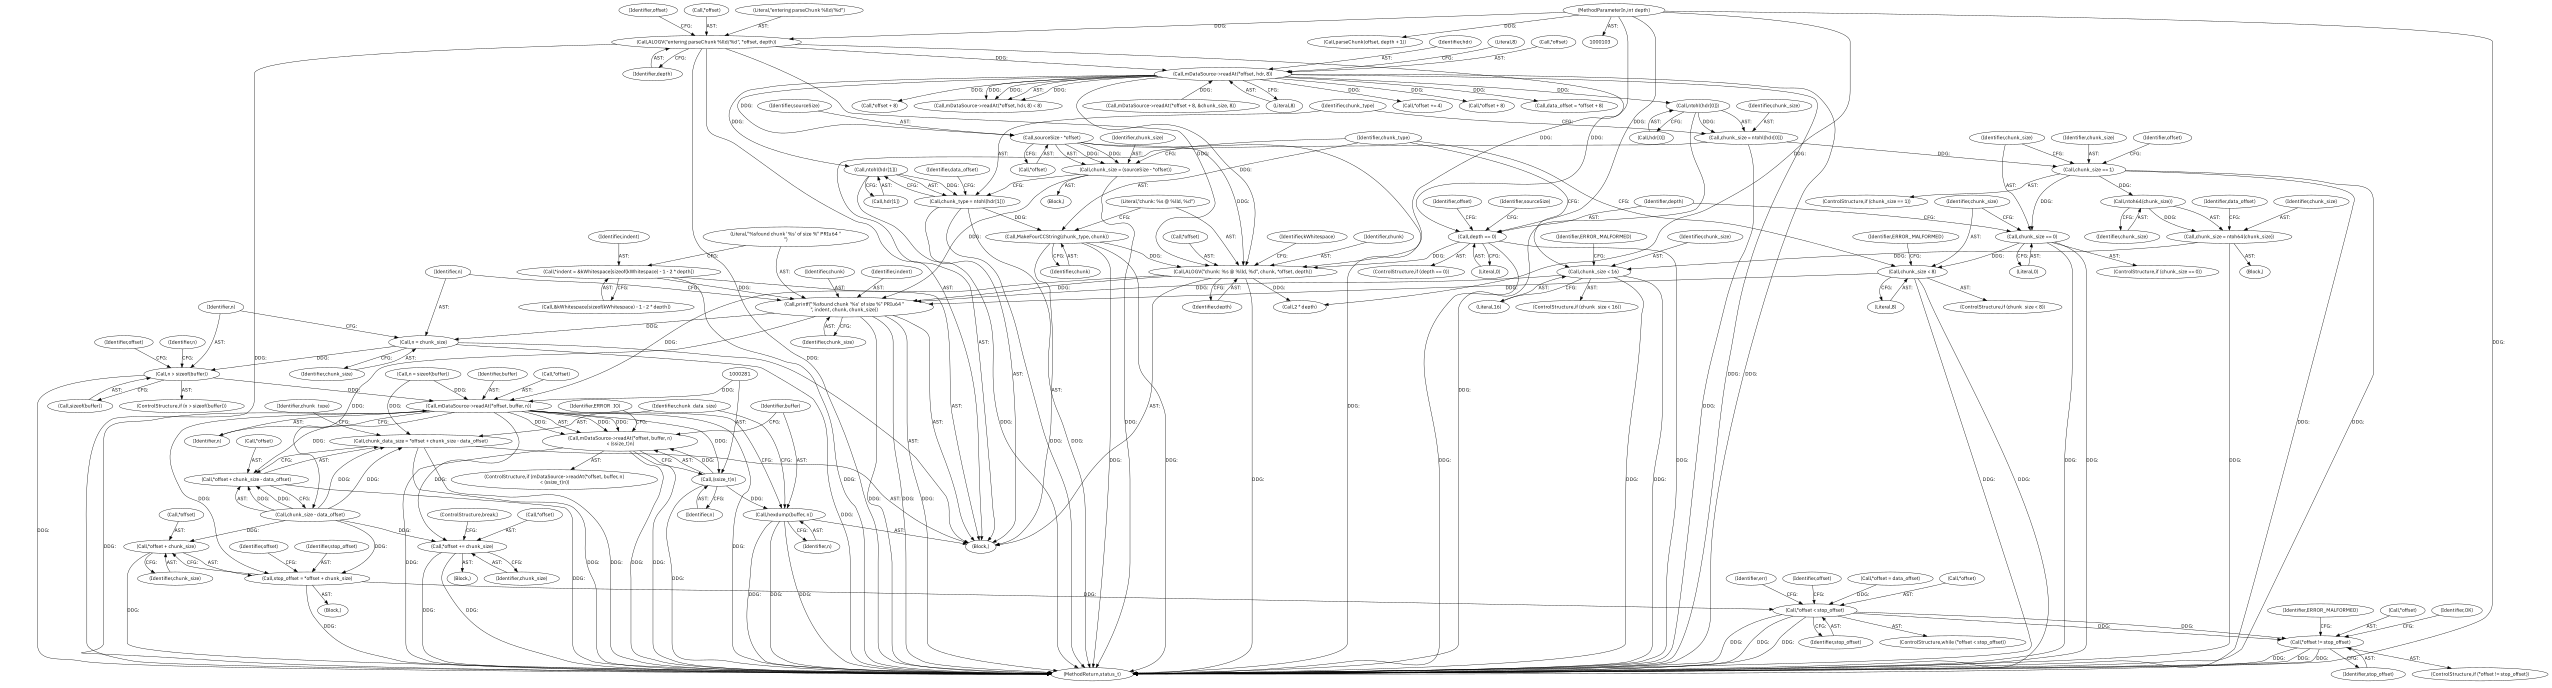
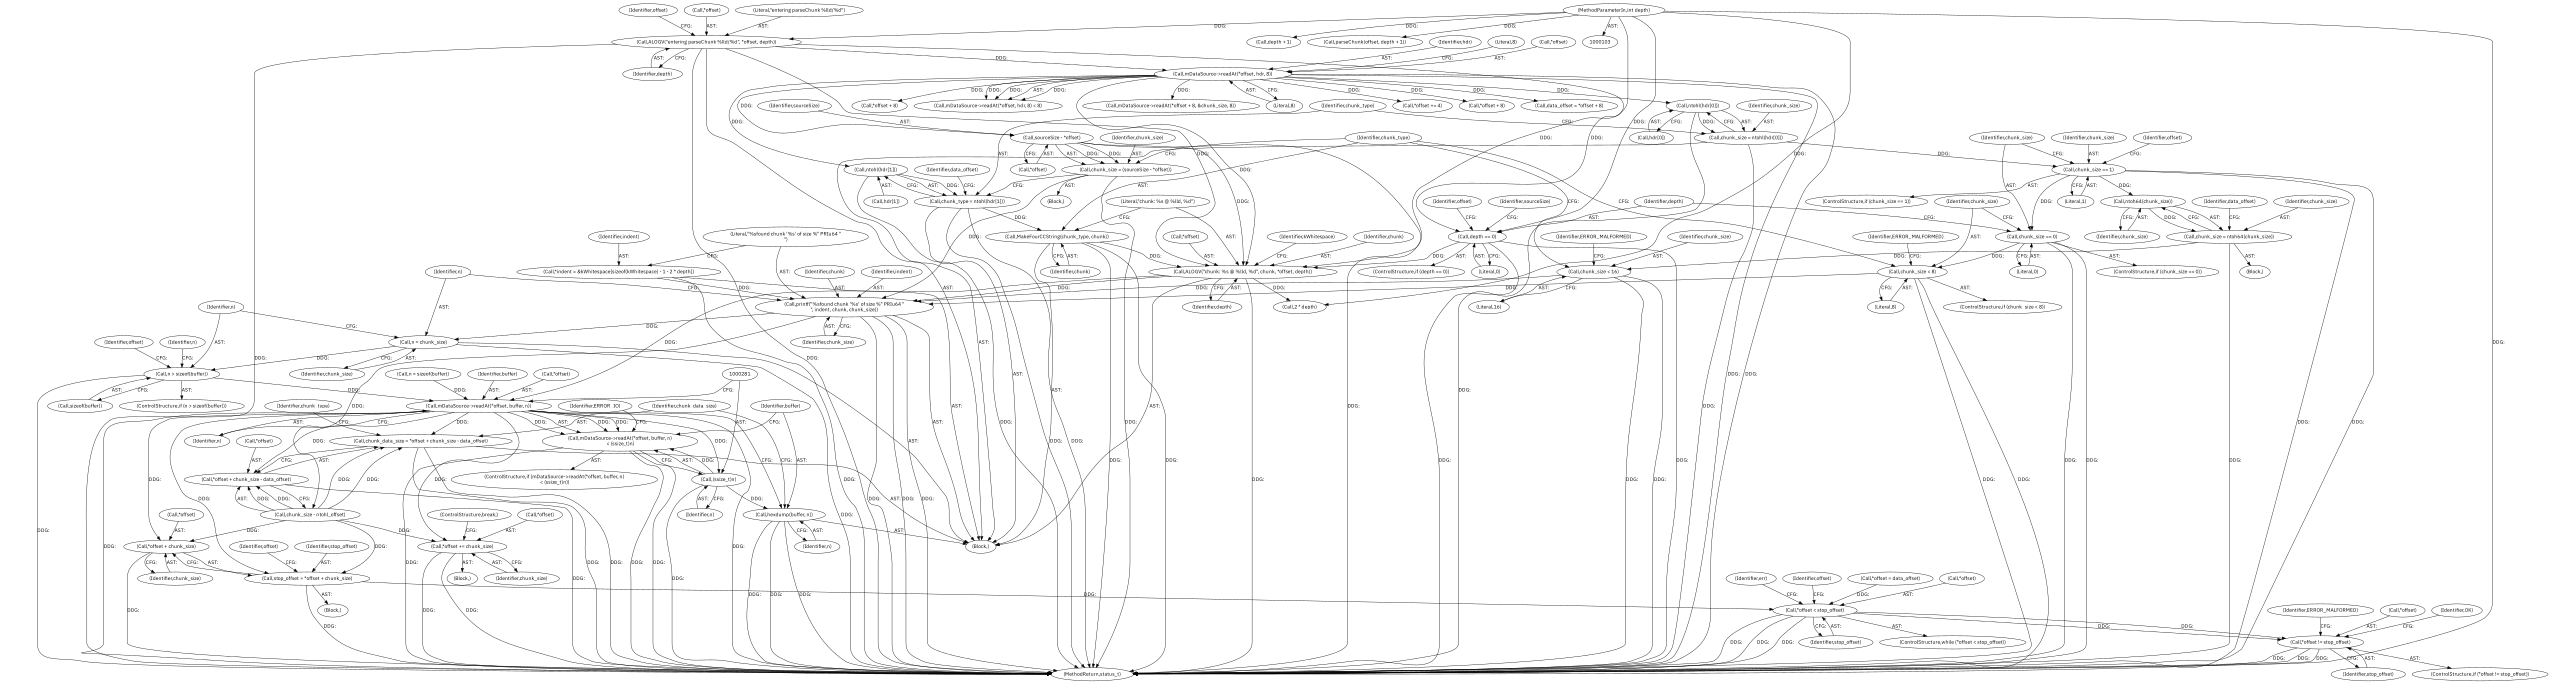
none -> (1274, 42)
(1195, 91) -> (1179, 86)
none -> (1722, 123)
(865, 185) -> none
none -> (2076, 202)
none -> (2188, 220)
(606, 307) -> none
(1577, 307) -> none
(729, 390) -> (729, 390)
(388, 405) -> (451, 423)
none -> (166, 421)
(310, 515) -> (310, 515)
